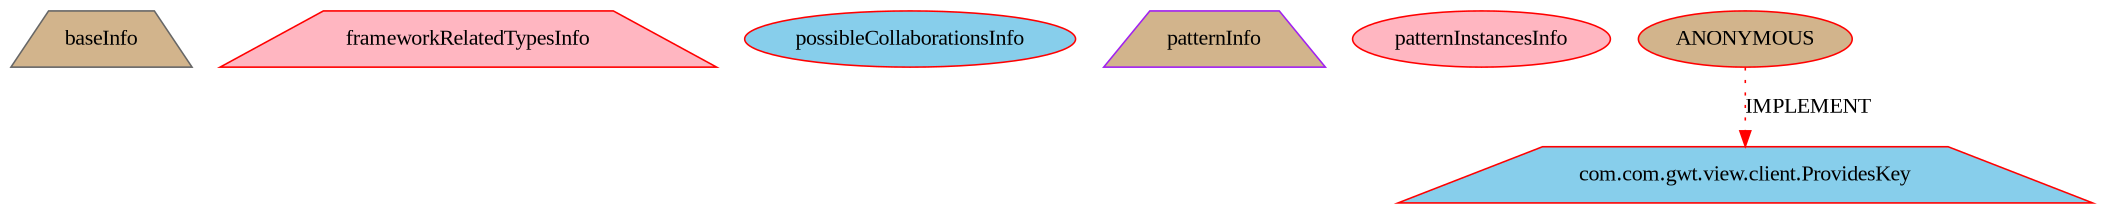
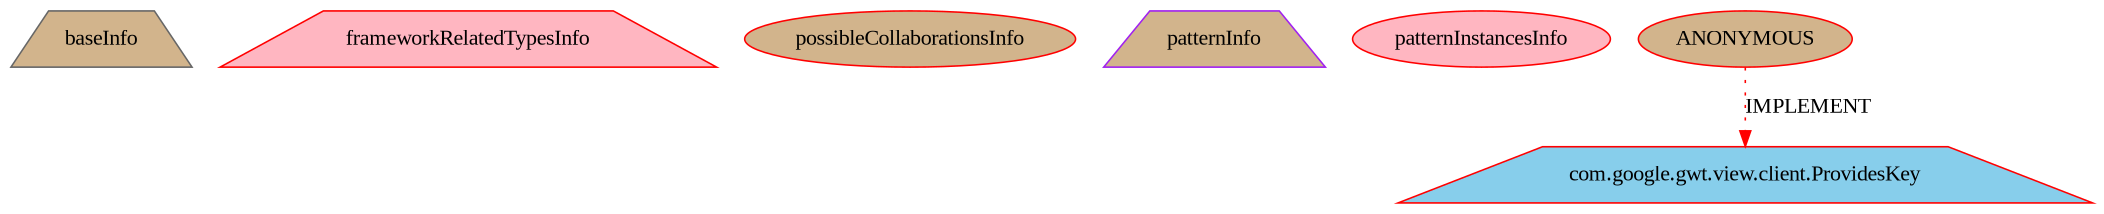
(910, 39) -> (910, 39)
(1745, 175) -> (1745, 175)
